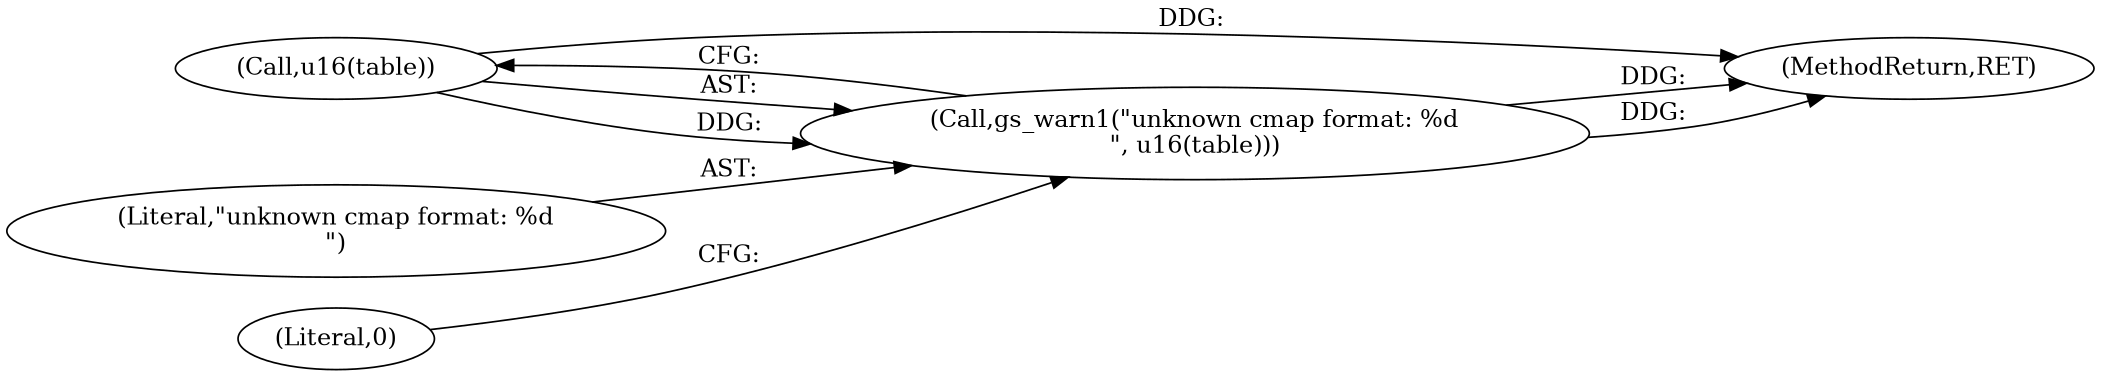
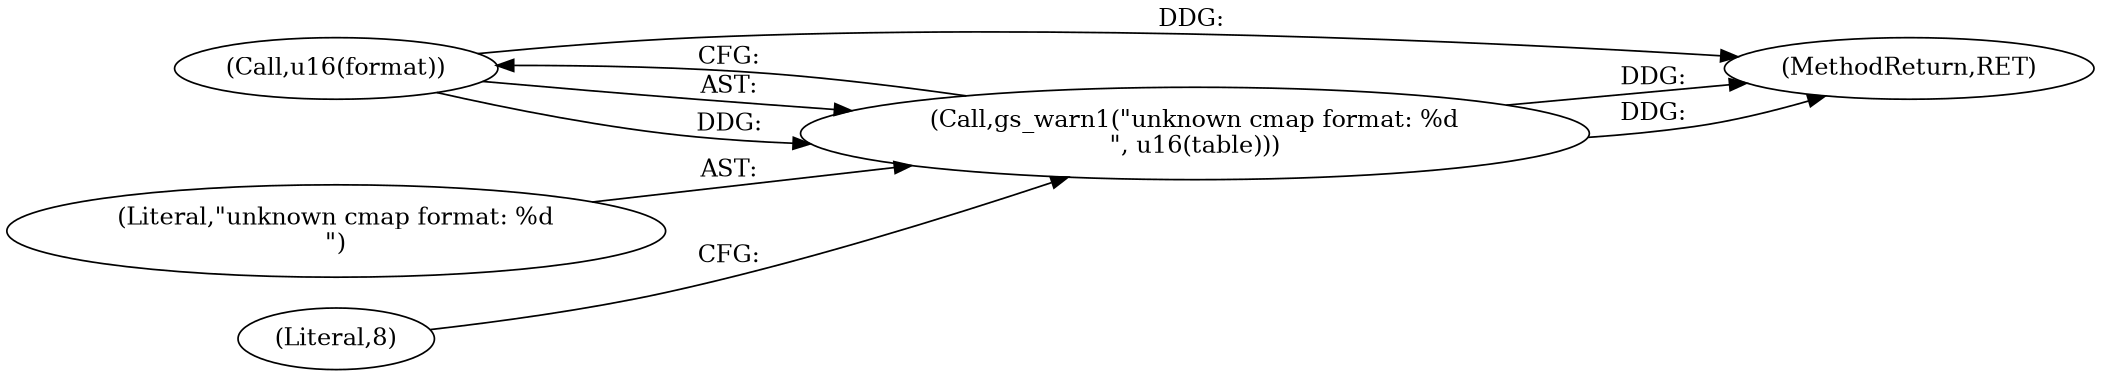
(336, 68) -> (336, 68)
(336, 339) -> (336, 339)
